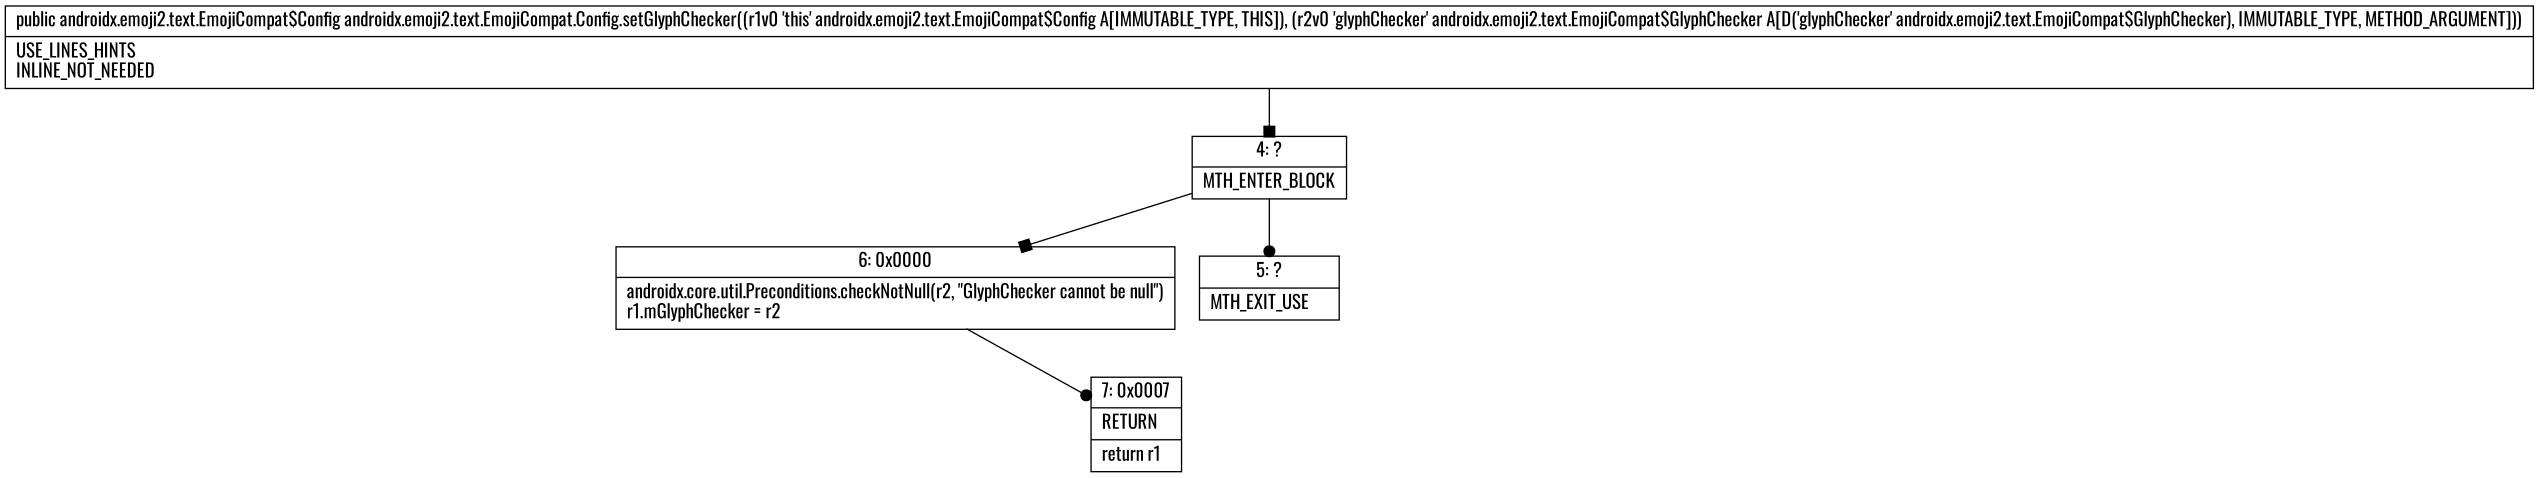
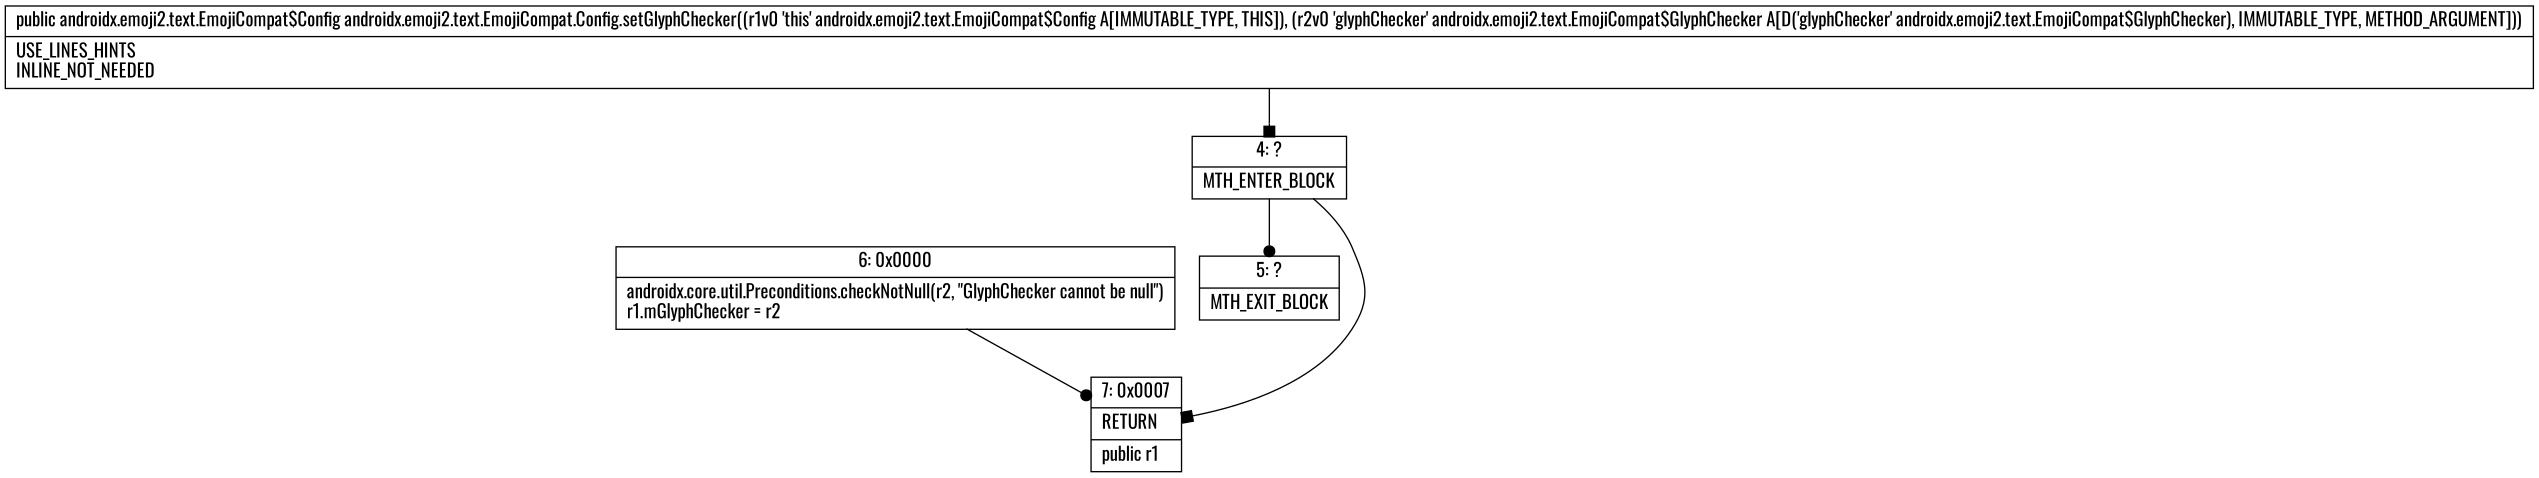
(1112, 218) -> (1341, 342)
(1260, 303) -> (1269, 303)
(1132, 455) -> (1130, 455)
